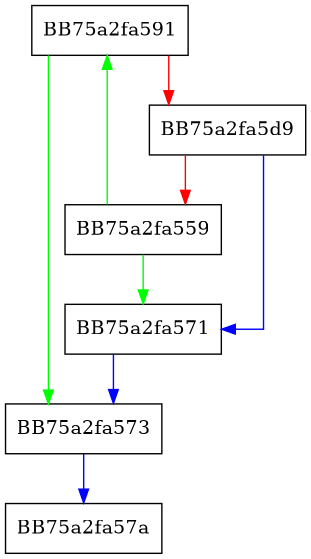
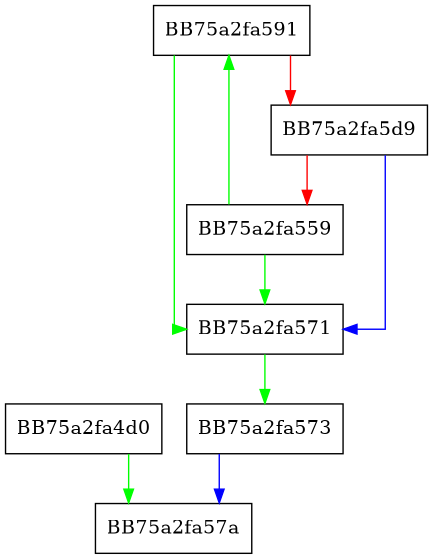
(48, 223) -> (174, 193)
(113, 372) -> (265, 372)
none -> (84, 429)
